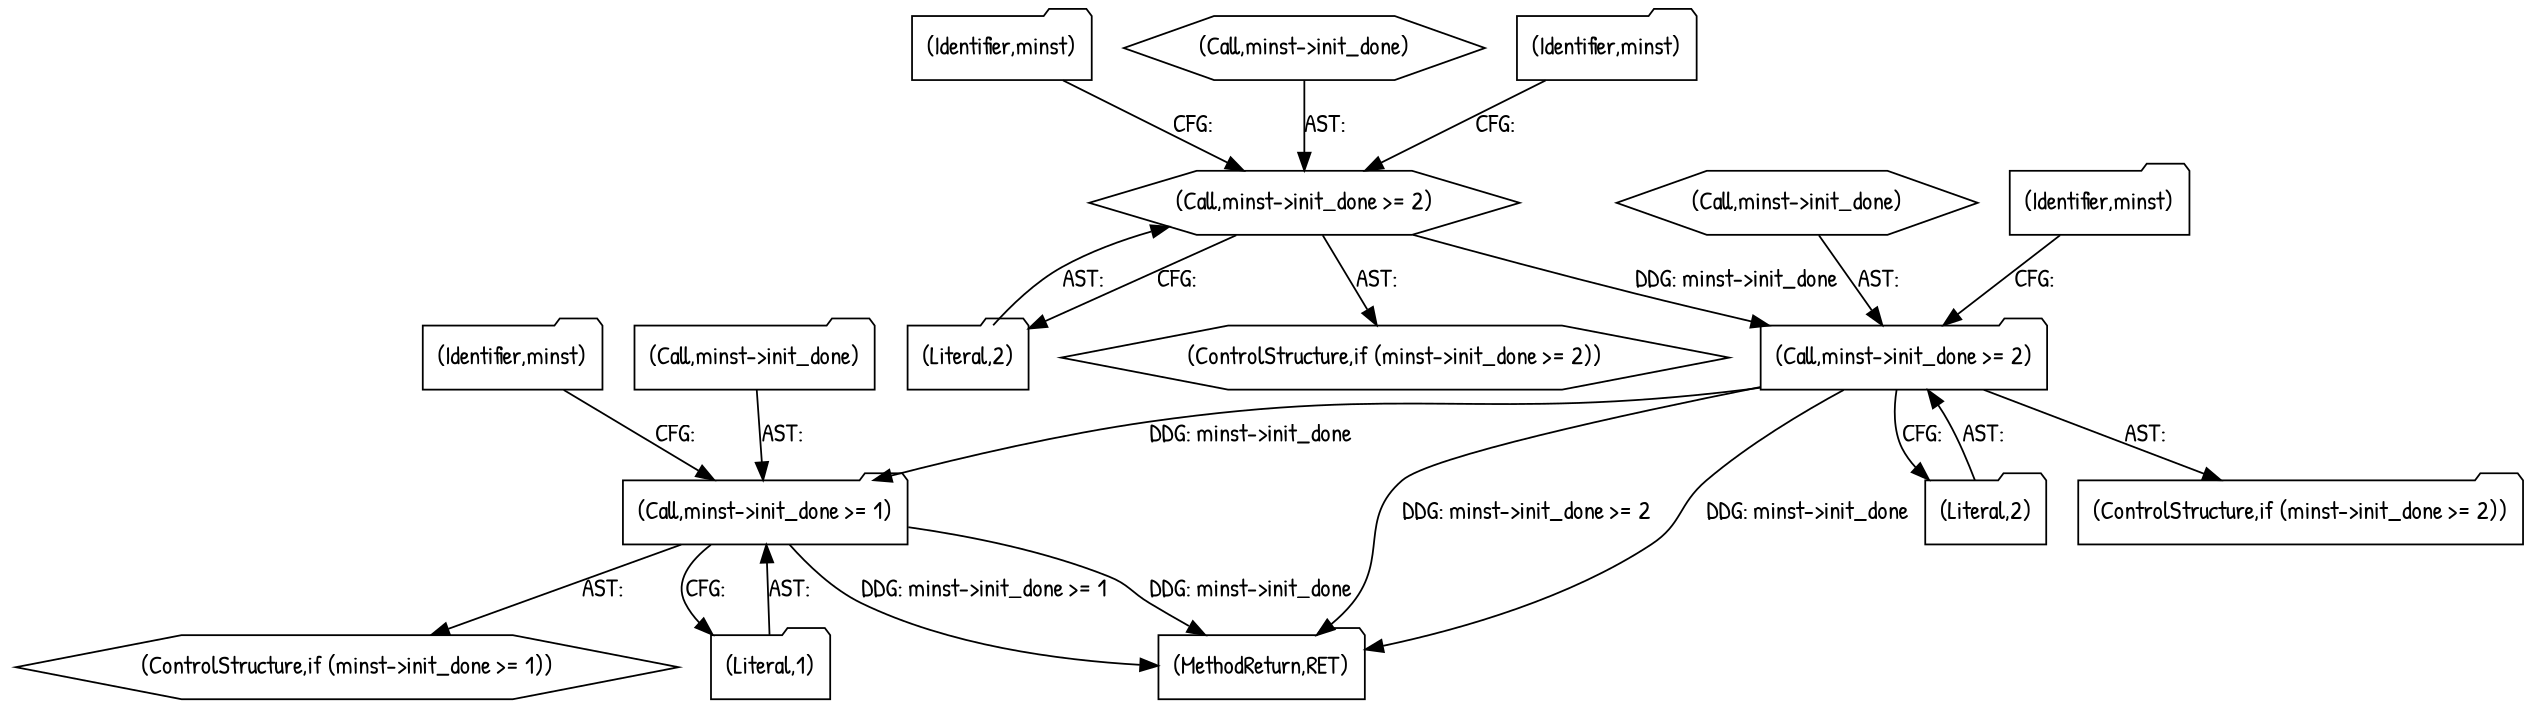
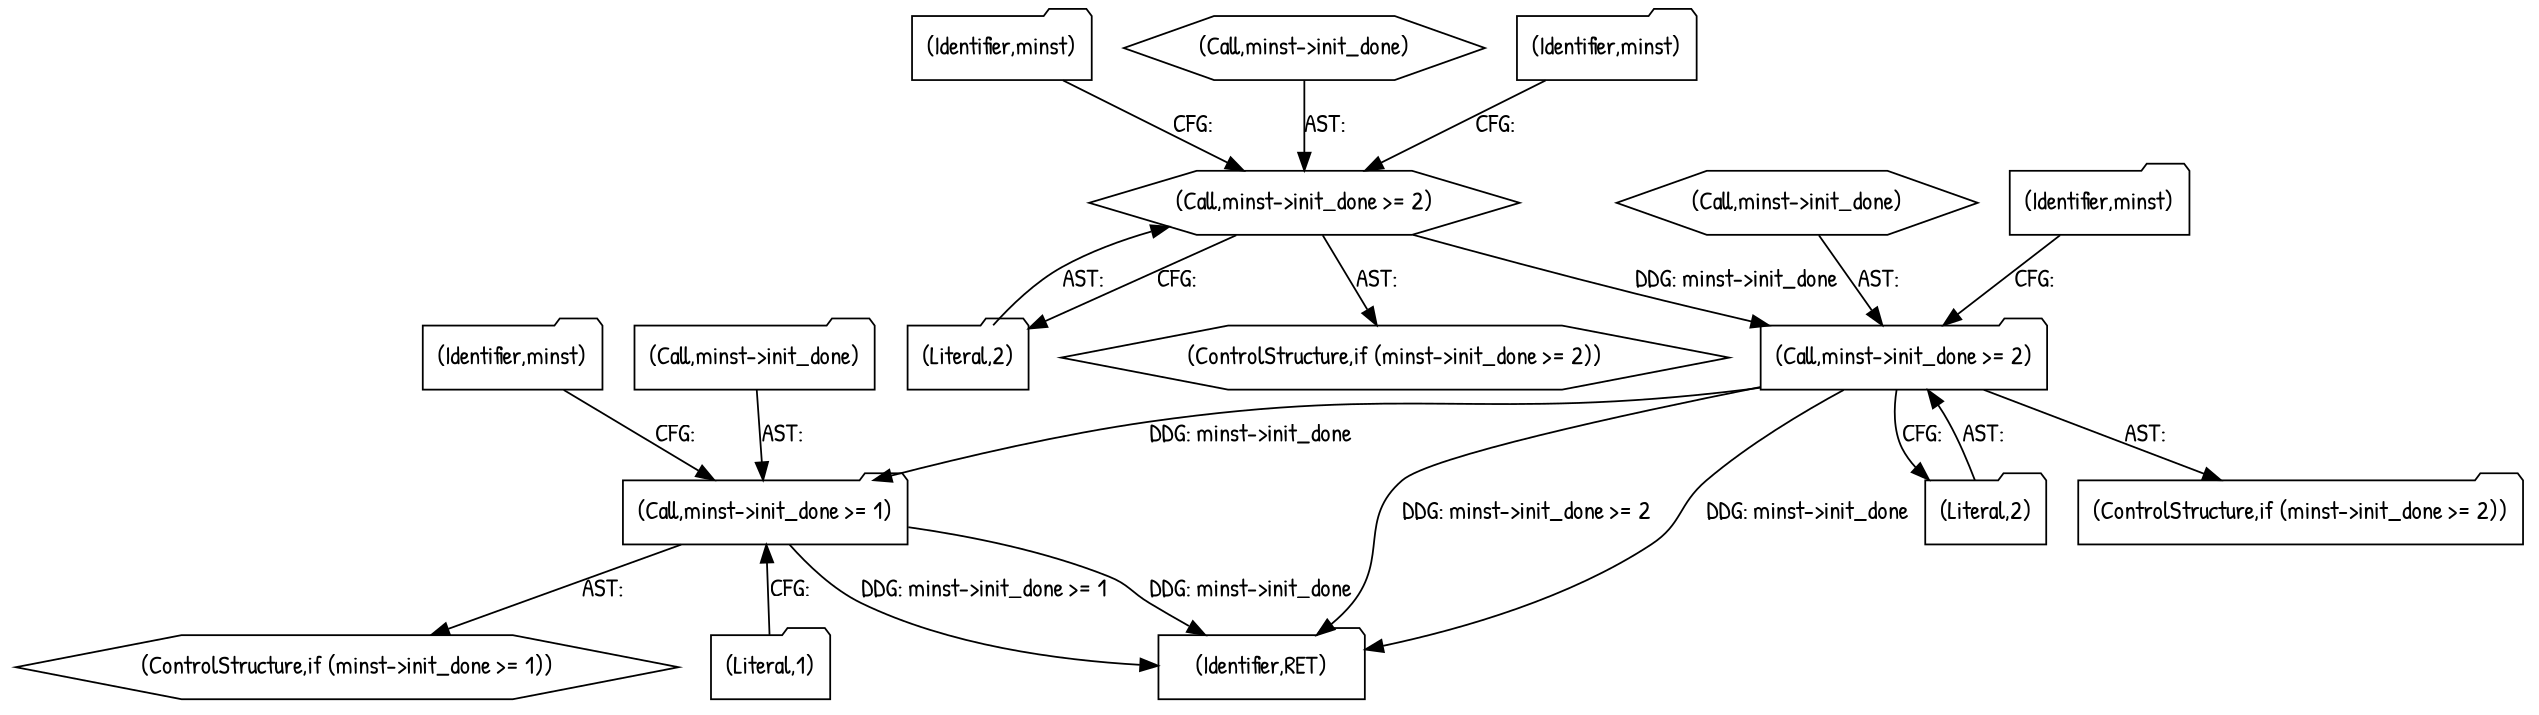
(683, 581) -> none
(793, 590) -> (793, 590)
(1262, 667) -> (1262, 667)
